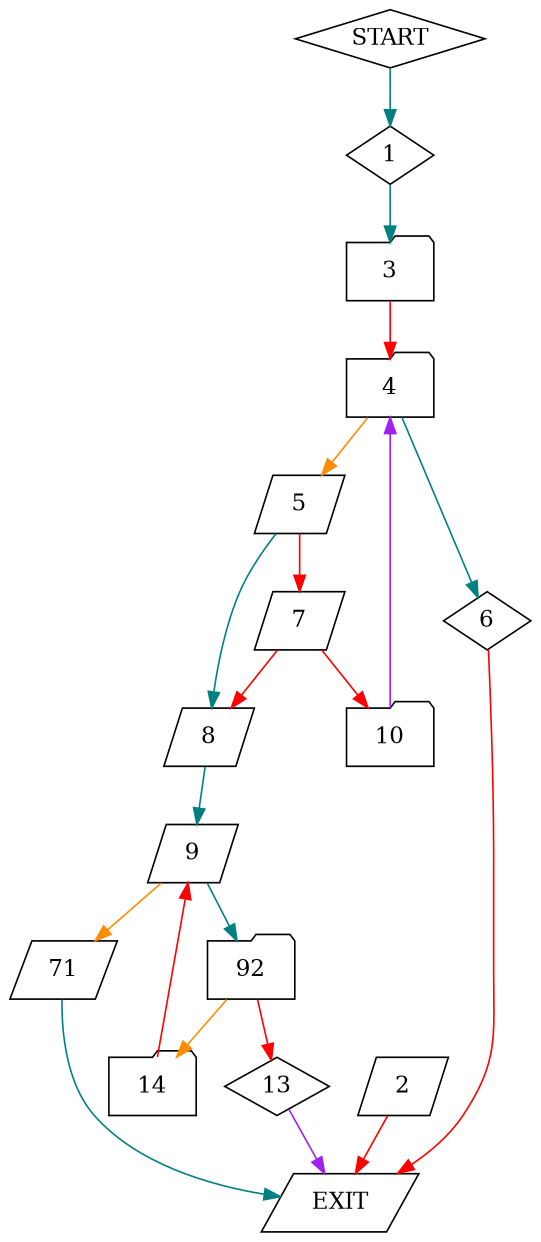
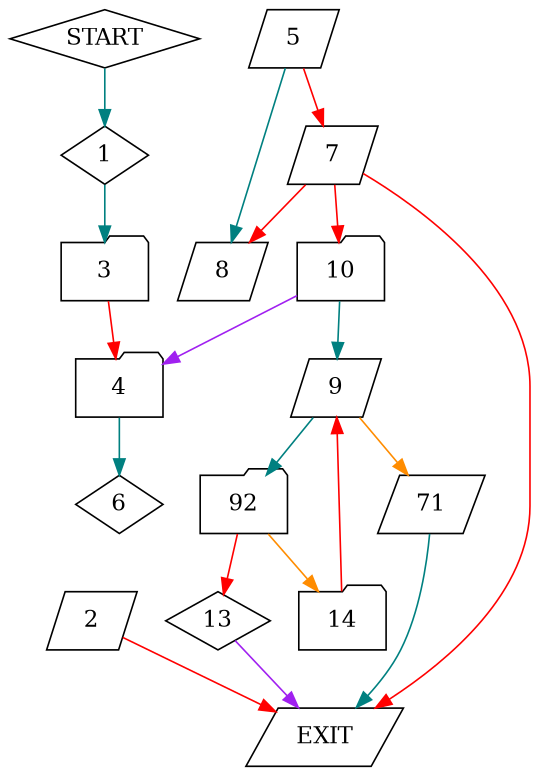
(350, 440) -> none
(202, 787) -> (339, 322)
(494, 921) -> (530, 430)
